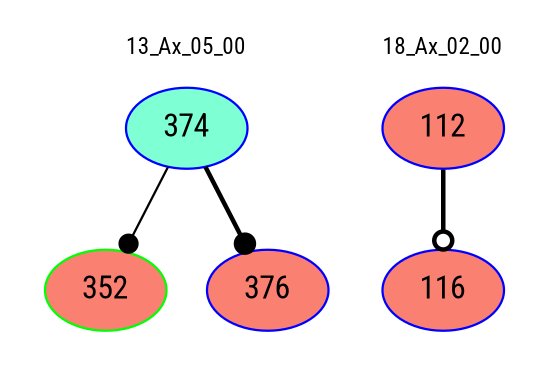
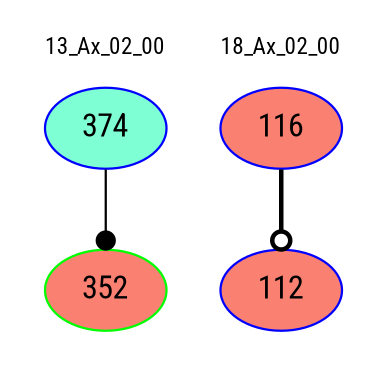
(187, 48) -> (106, 48)
(443, 200) -> (281, 200)
(268, 290) -> none
